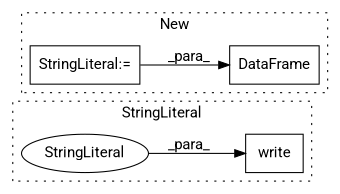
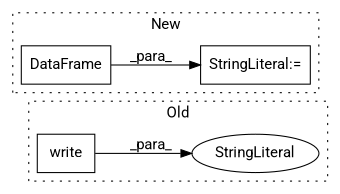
(179, 65) -> (150, 65)
(162, 113) -> (178, 113)
(192, 153) -> (138, 153)
